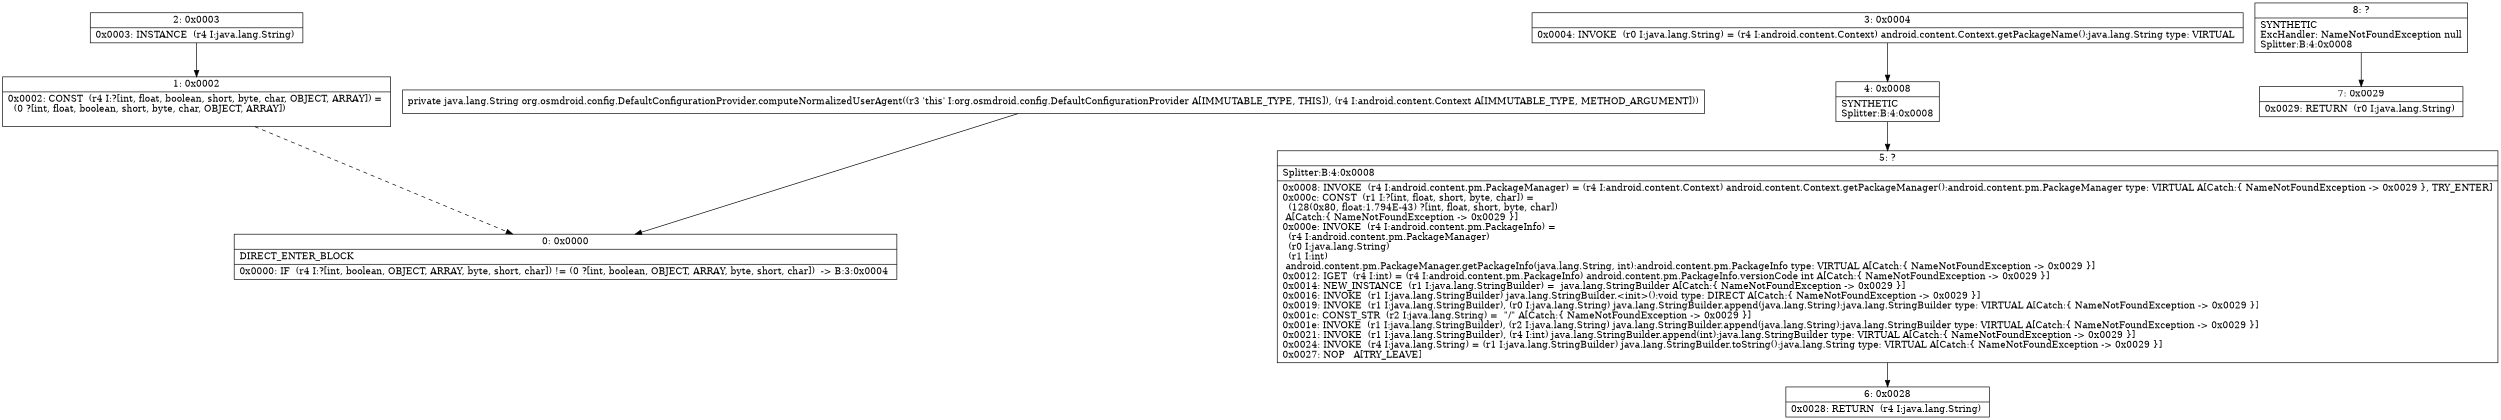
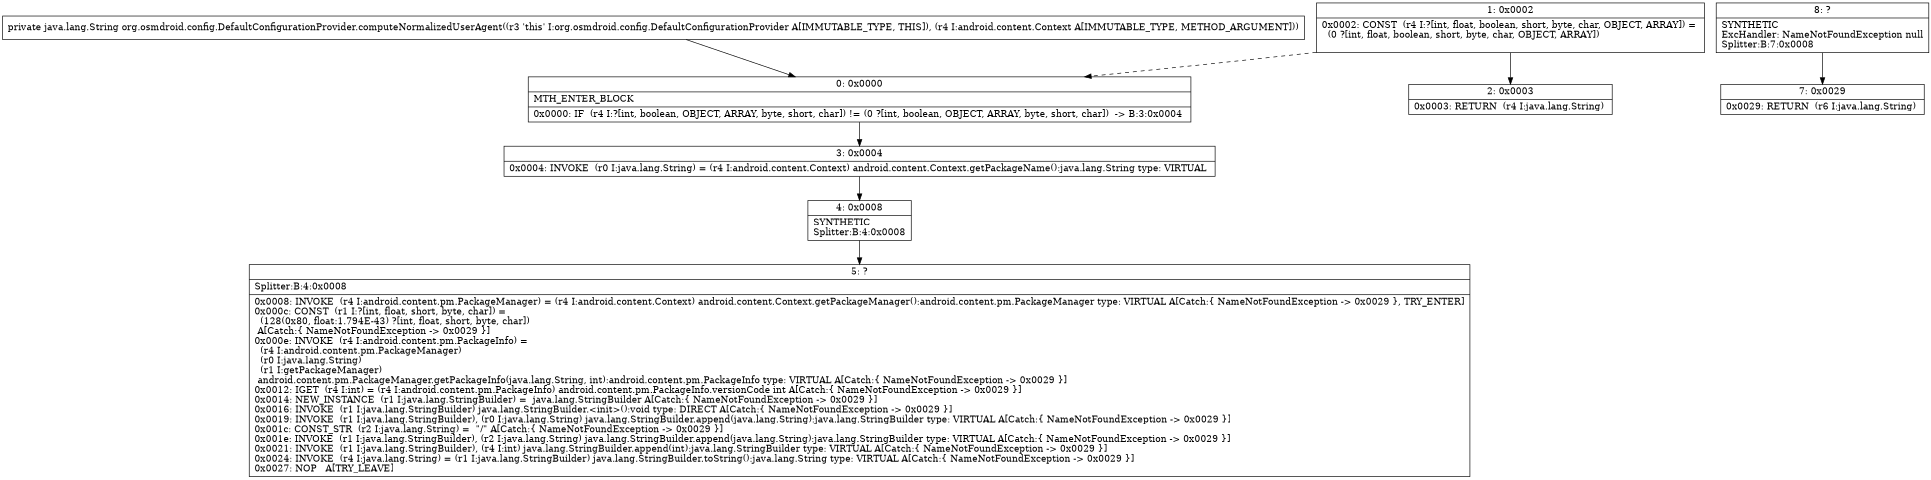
(197, 35) -> (1510, 107)
(2307, 45) -> (1768, 45)
(197, 57) -> (1510, 65)
(2361, 109) -> (1823, 107)
none -> (860, 131)
(297, 256) -> (584, 99)
(1305, 257) -> (319, 371)
(1888, 402) -> none
